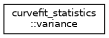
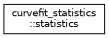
(54, 19) -> (54, 19)
